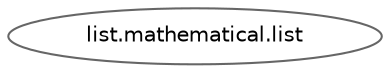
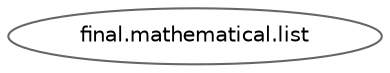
(195, 36) -> (195, 36)
